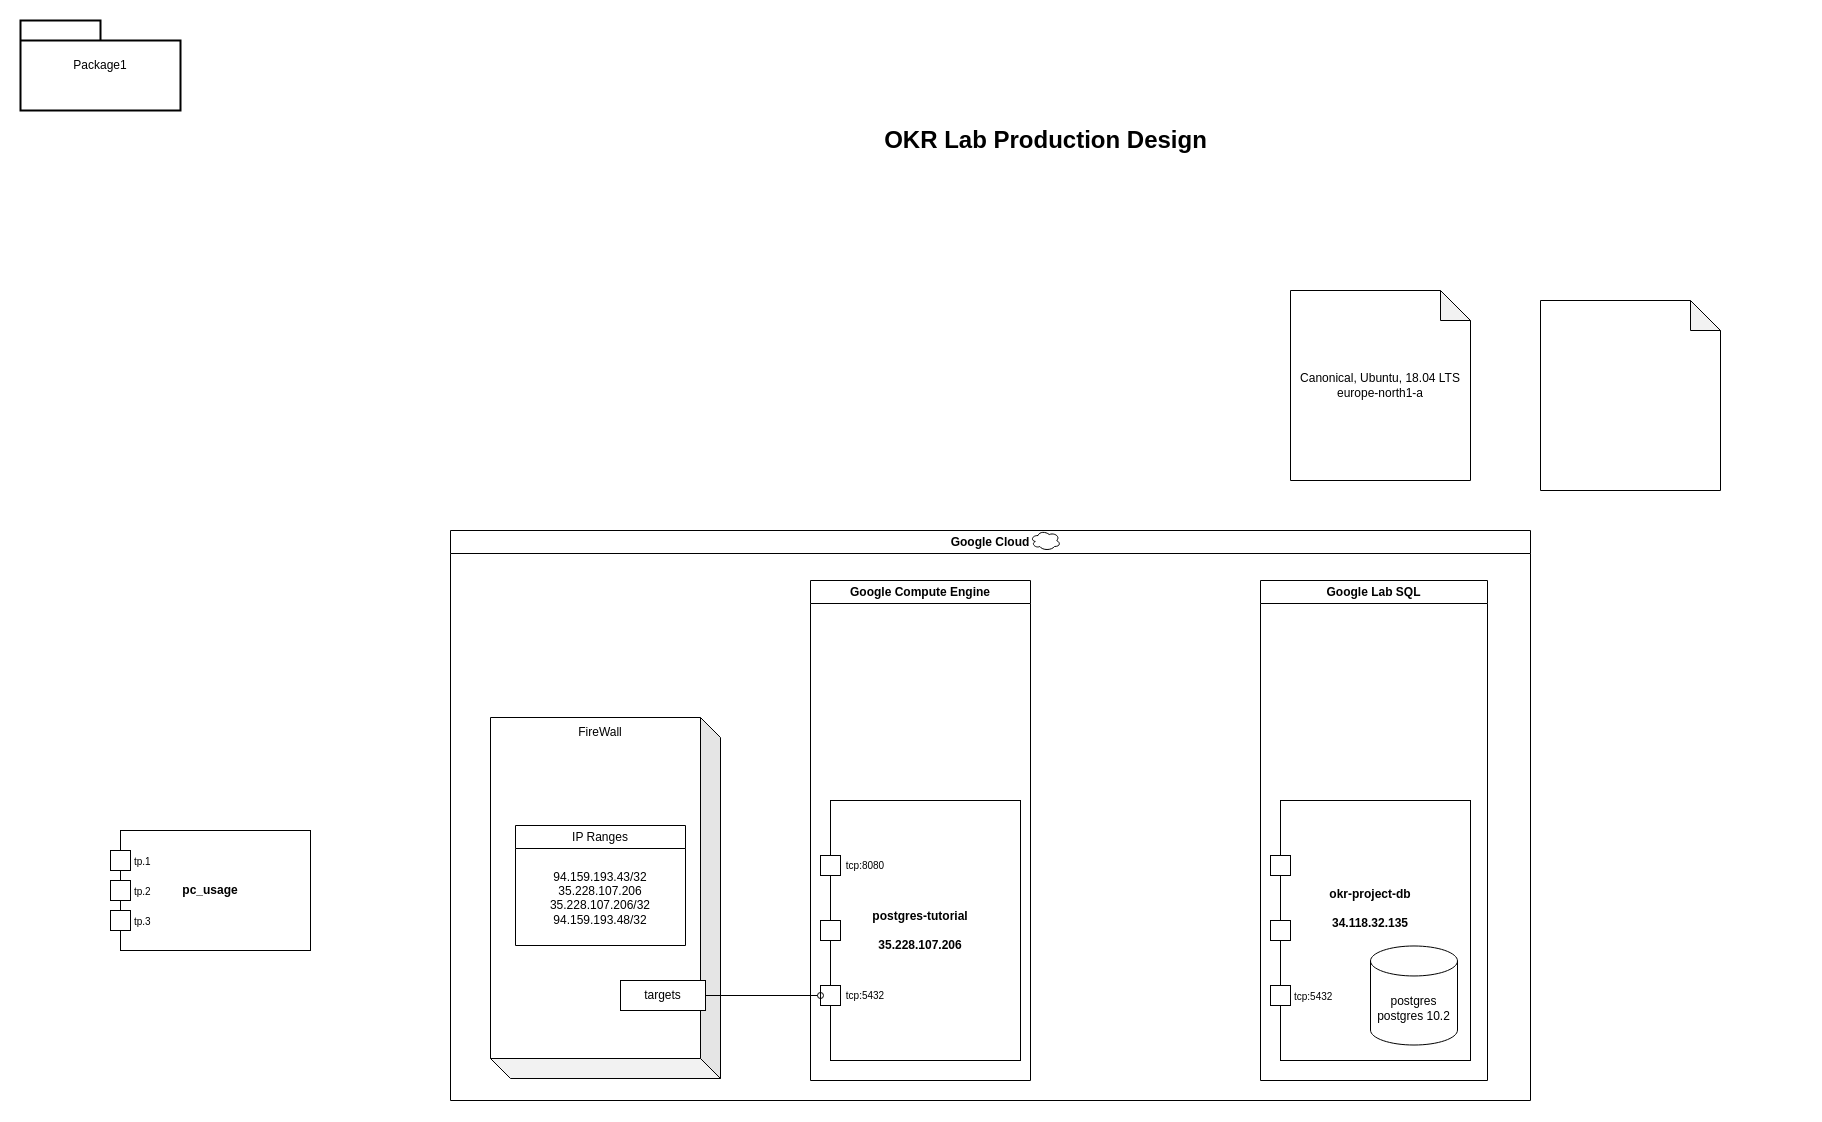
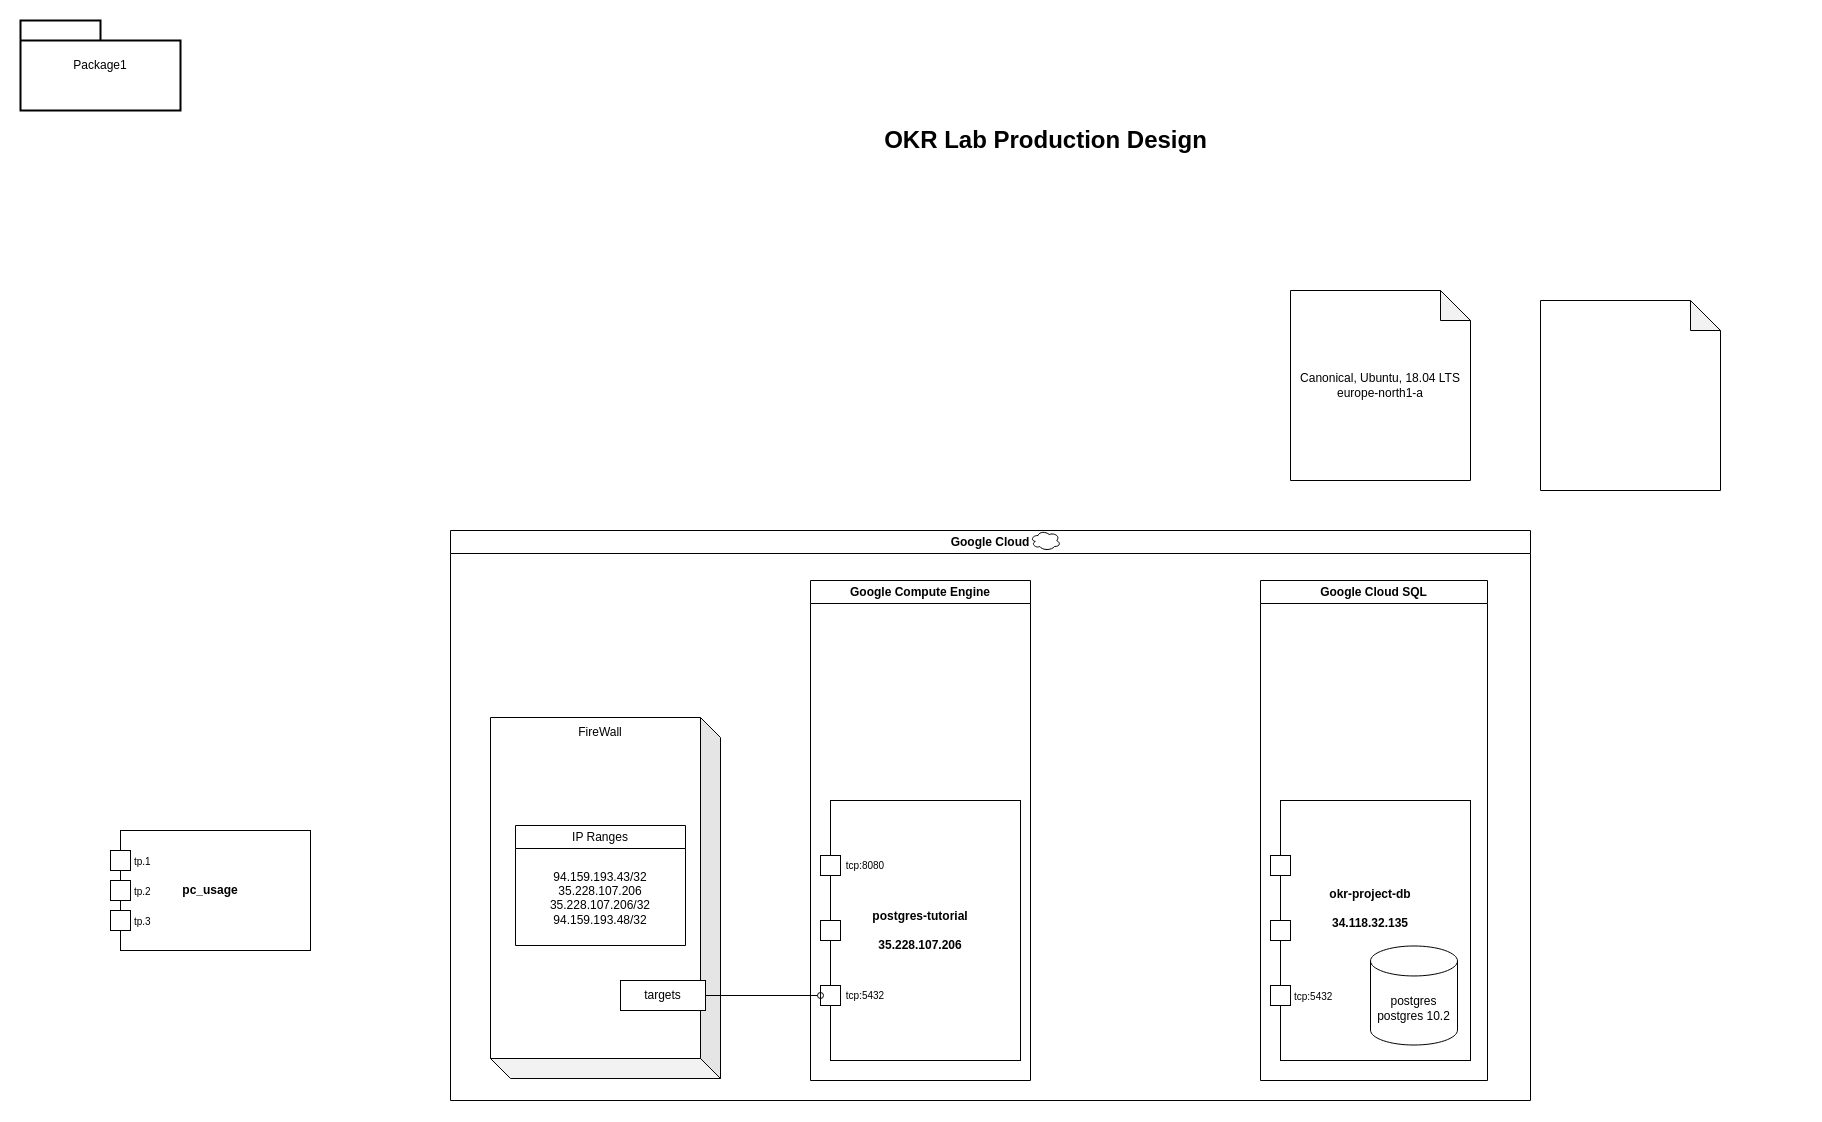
(1374, 593) -> (1374, 593)
